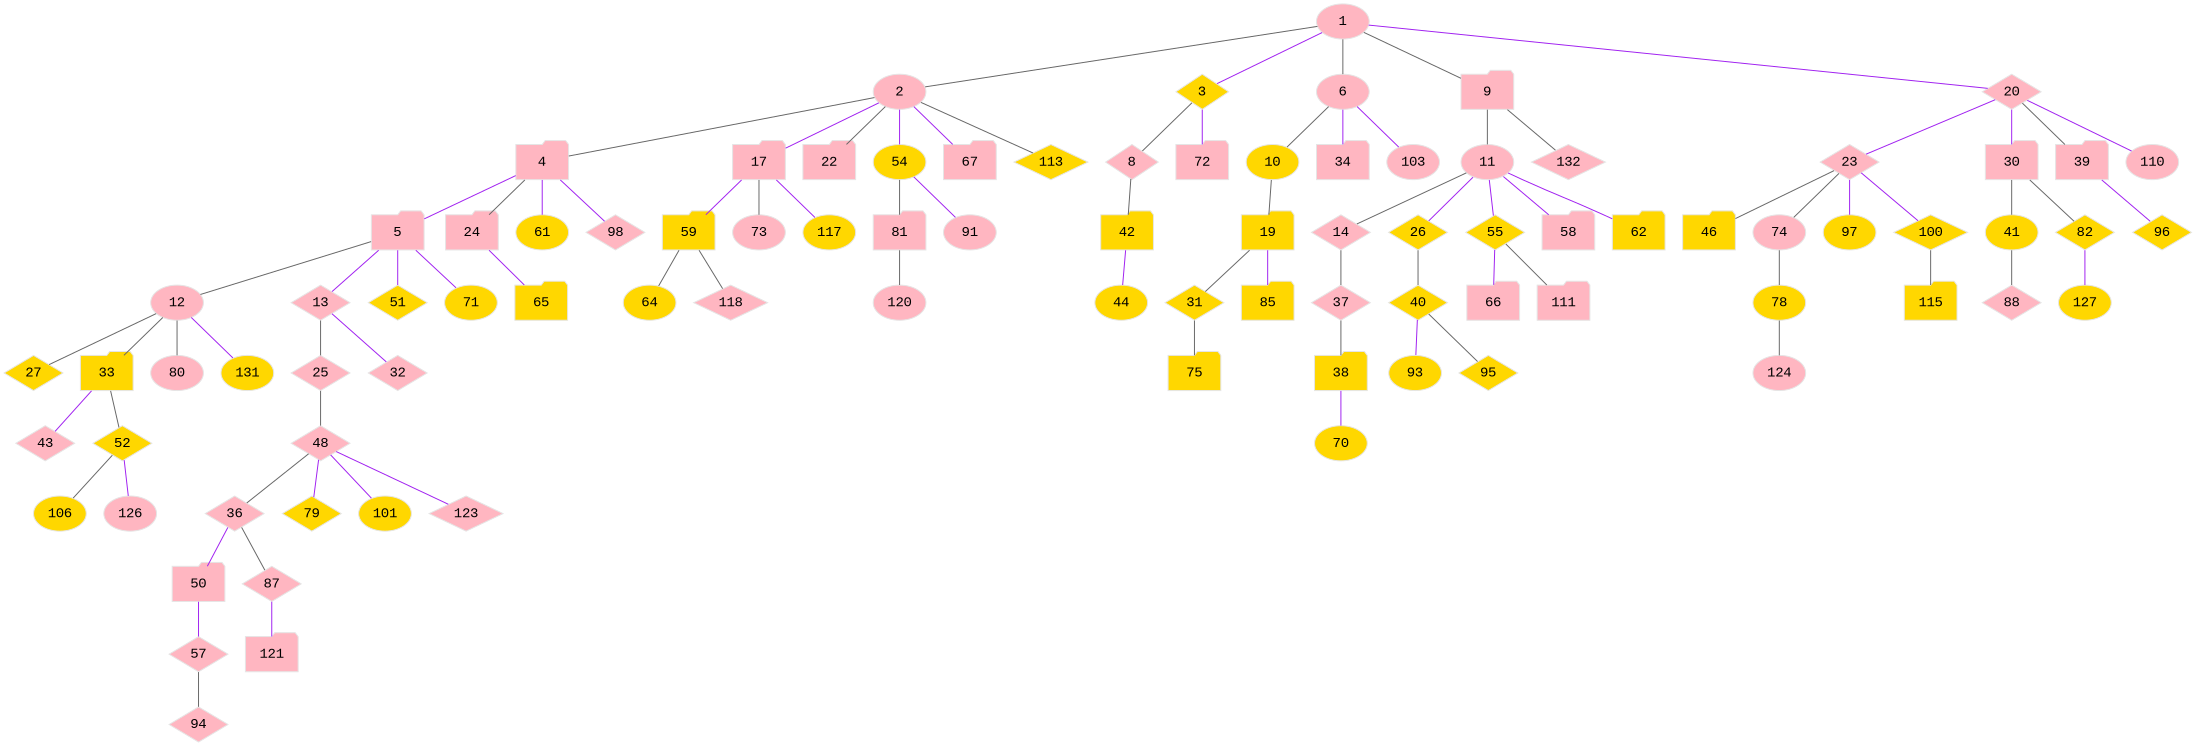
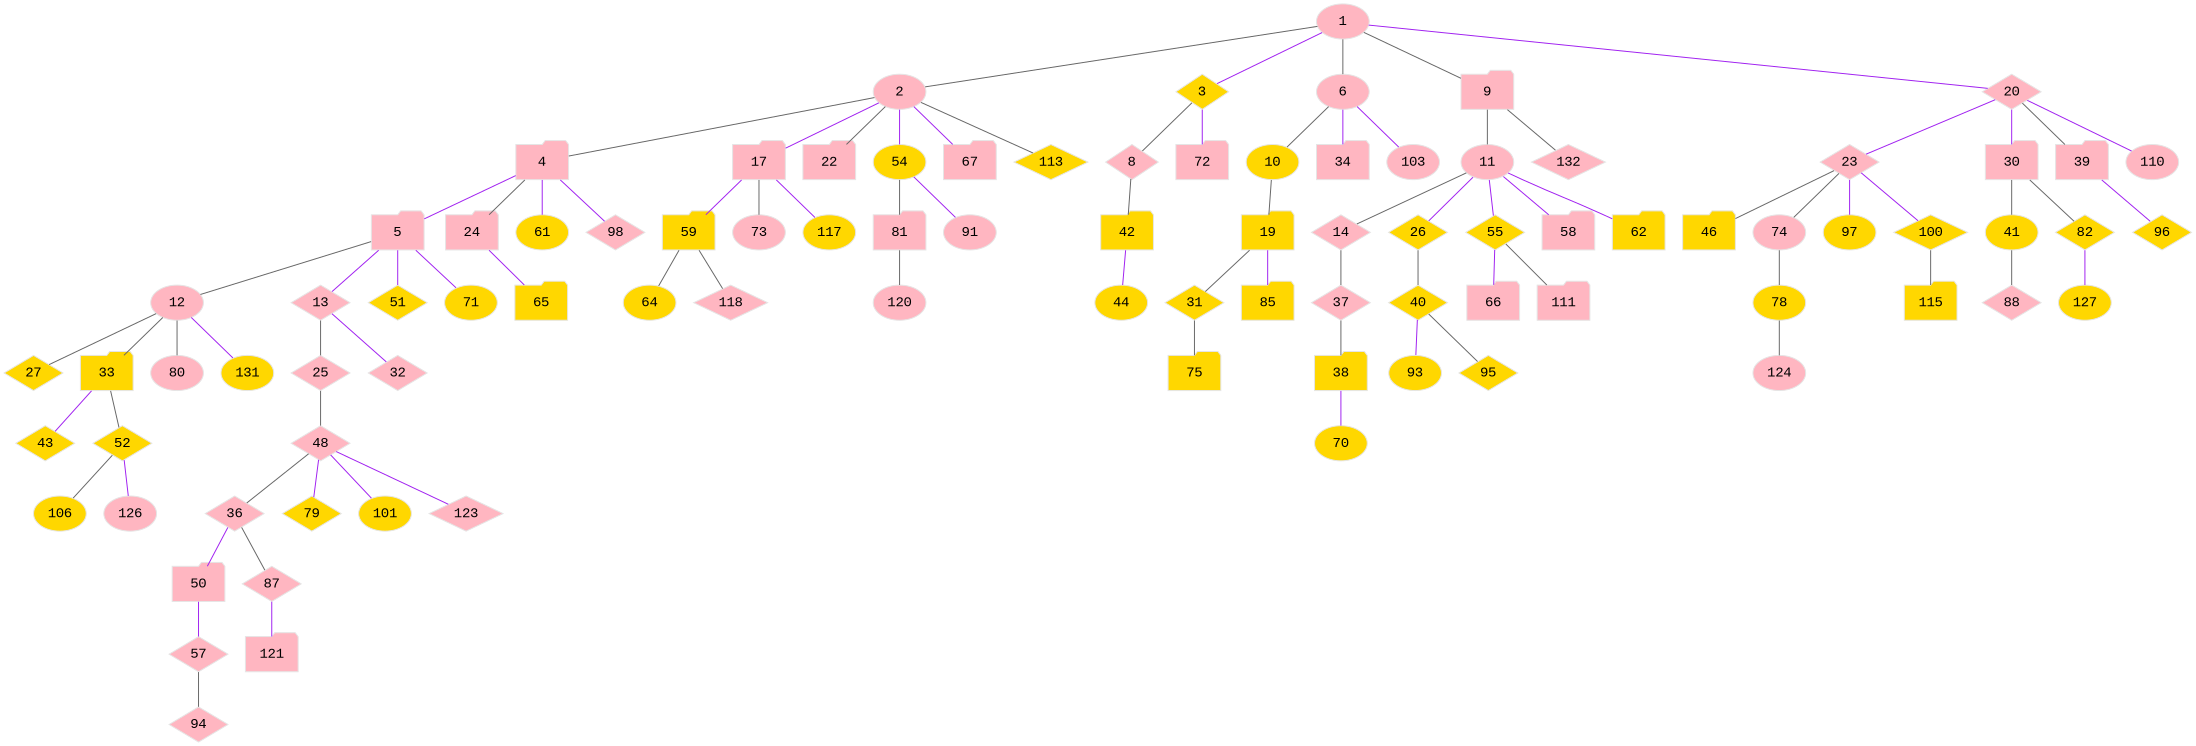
(45, 443) -> (45, 443)
